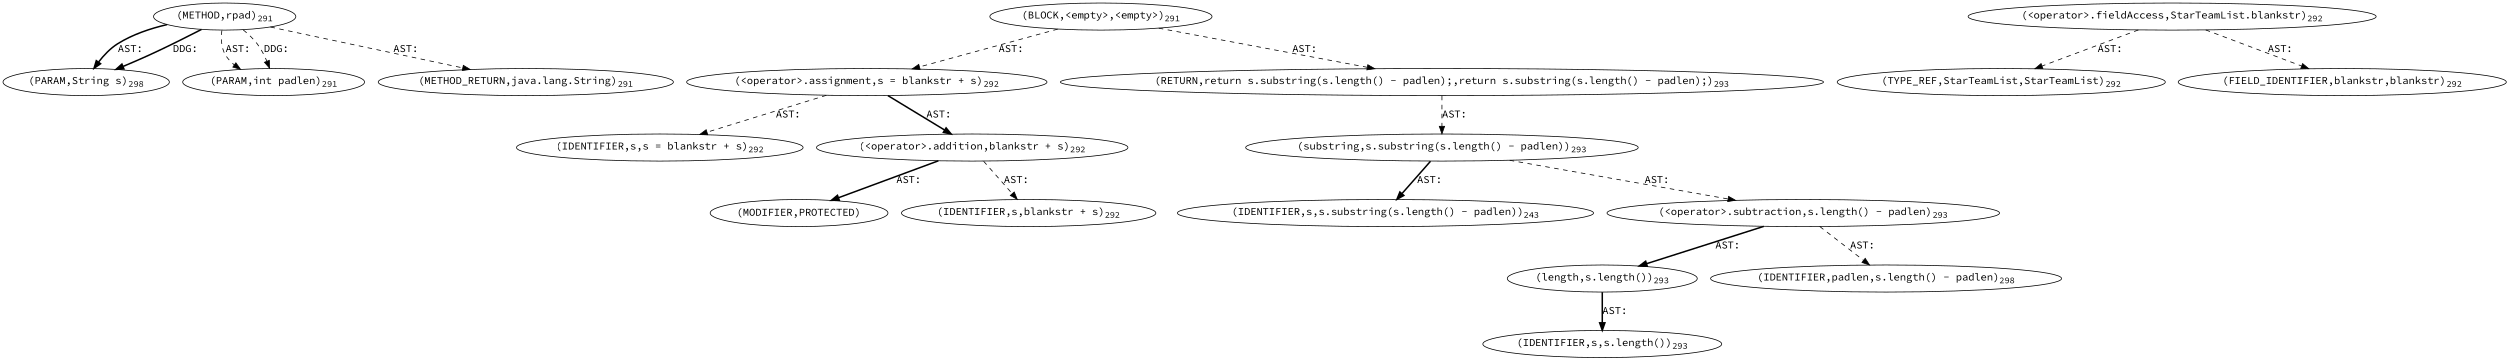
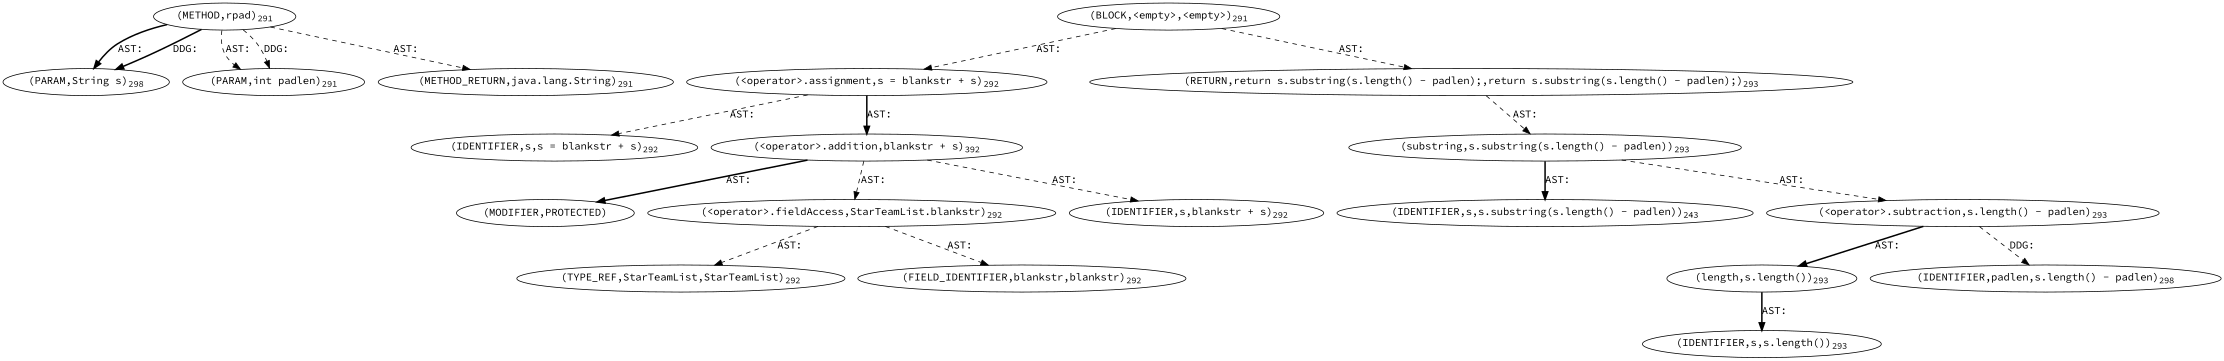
(1078, 146) -> (973, 146)
none -> (860, 177)
(1866, 246) -> (2025, 246)
